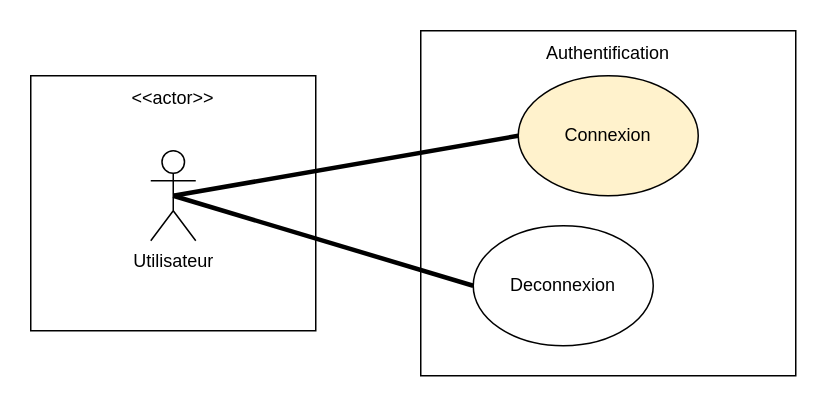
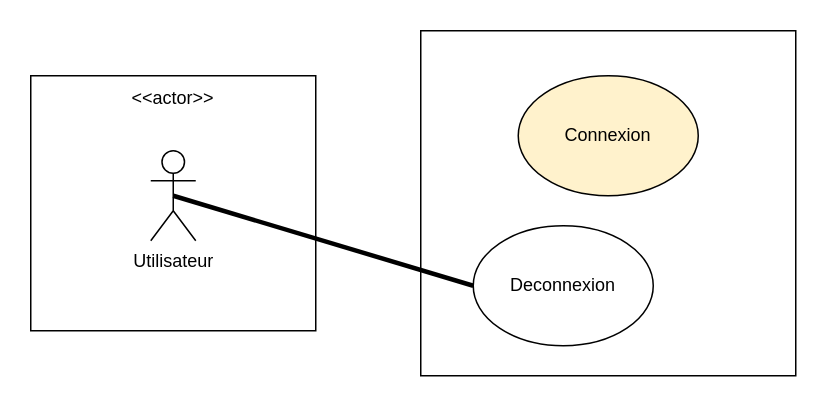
(608, 53) -> none
(348, 165) -> none
